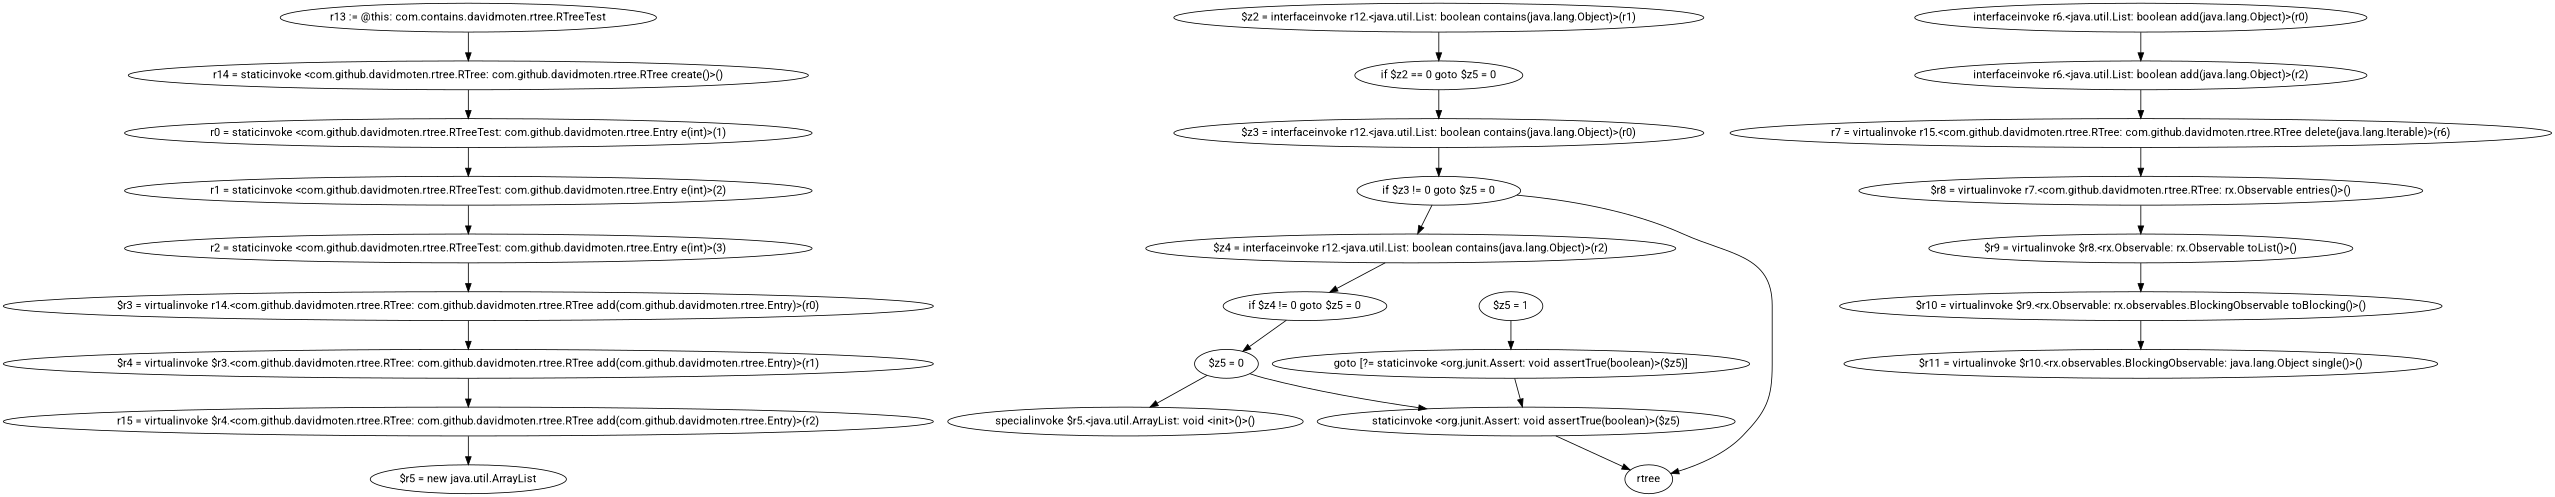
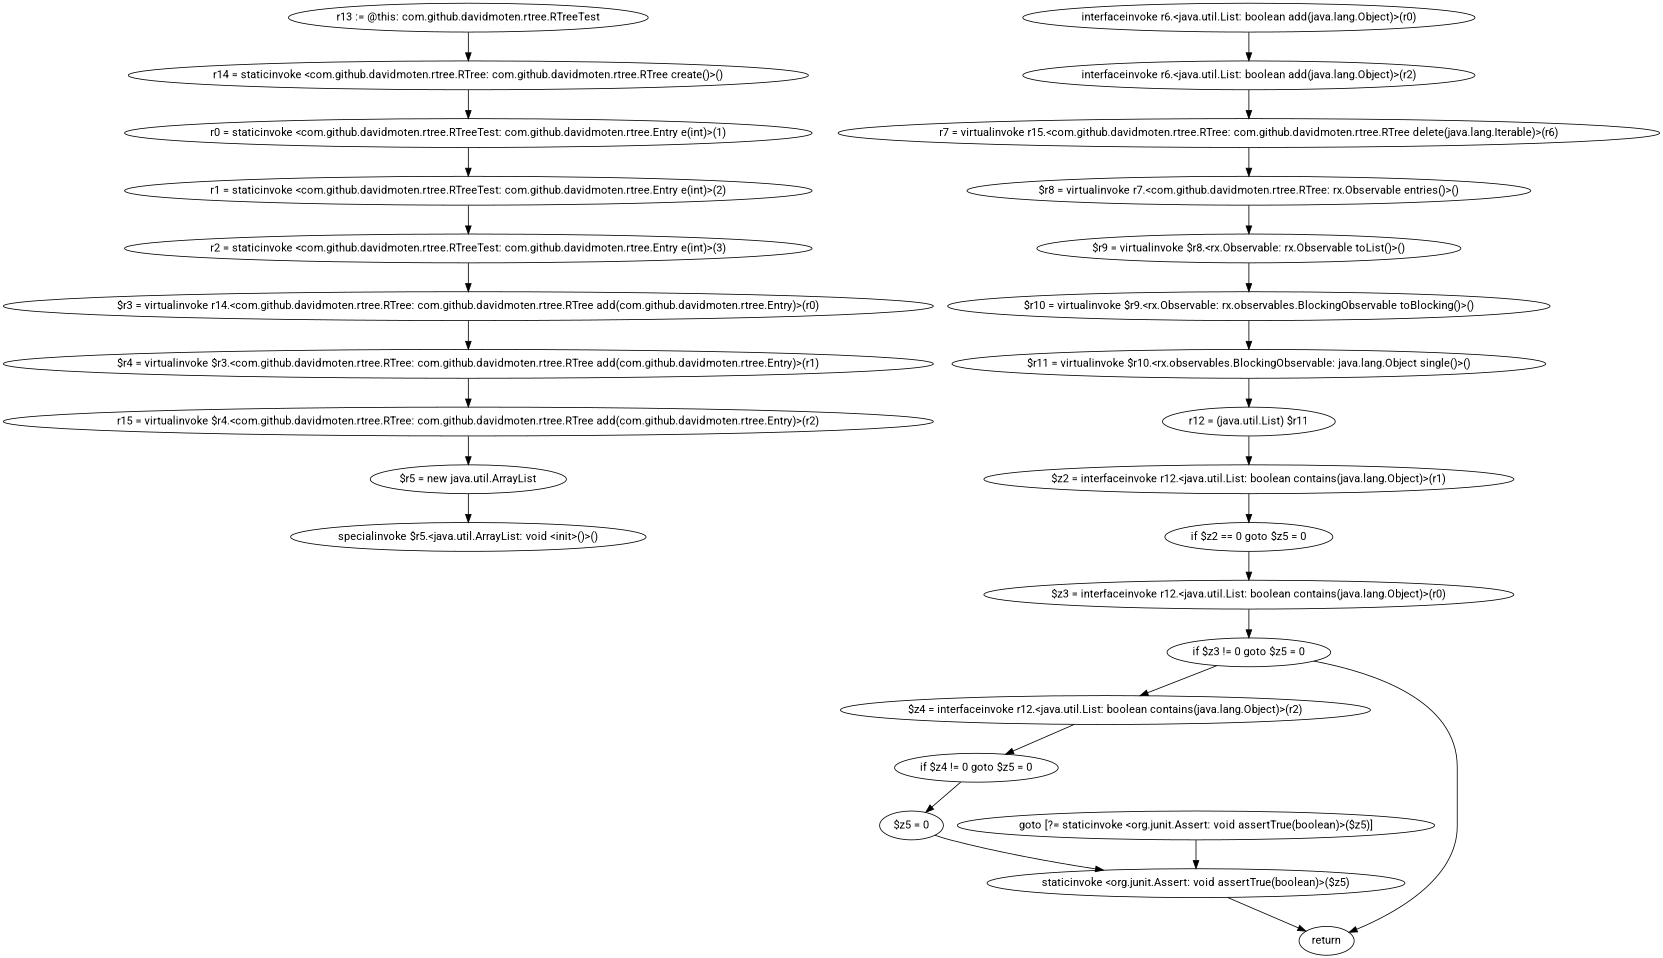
(468, 18) -> (468, 18)
(1511, 306) -> none
(1182, 389) -> (468, 504)
none -> (1249, 422)
(1649, 479) -> (1327, 941)
